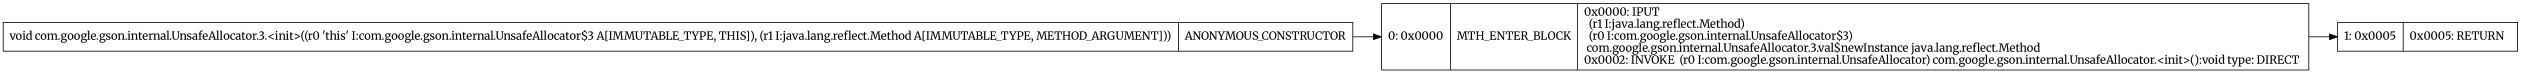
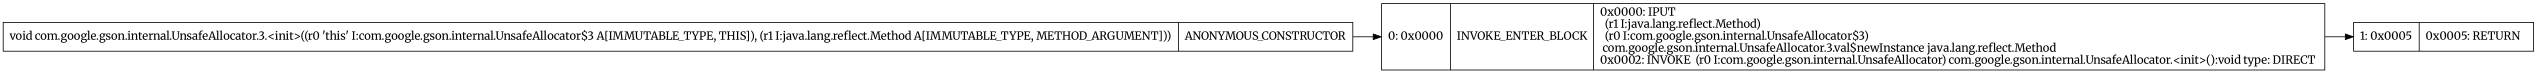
(1514, 36) -> (1522, 36)
